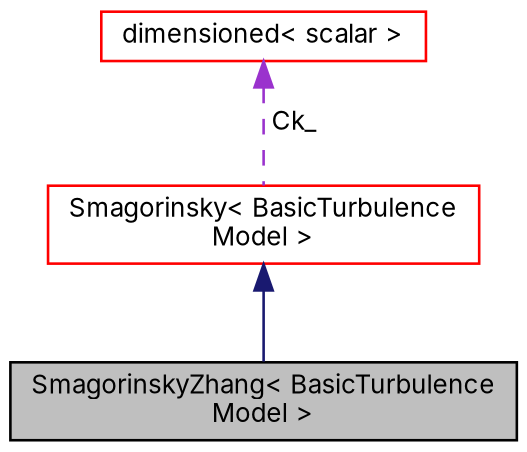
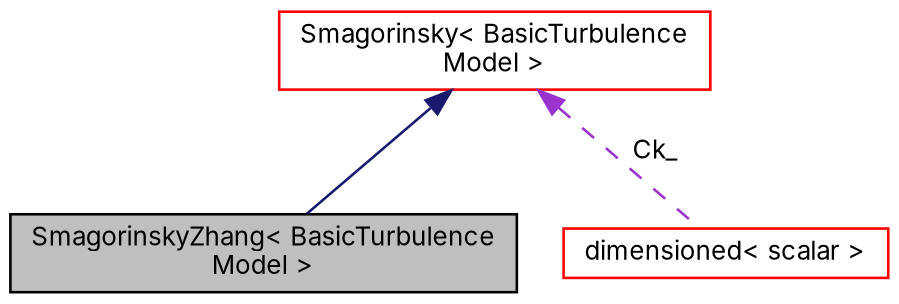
(264, 137) -> (629, 168)
